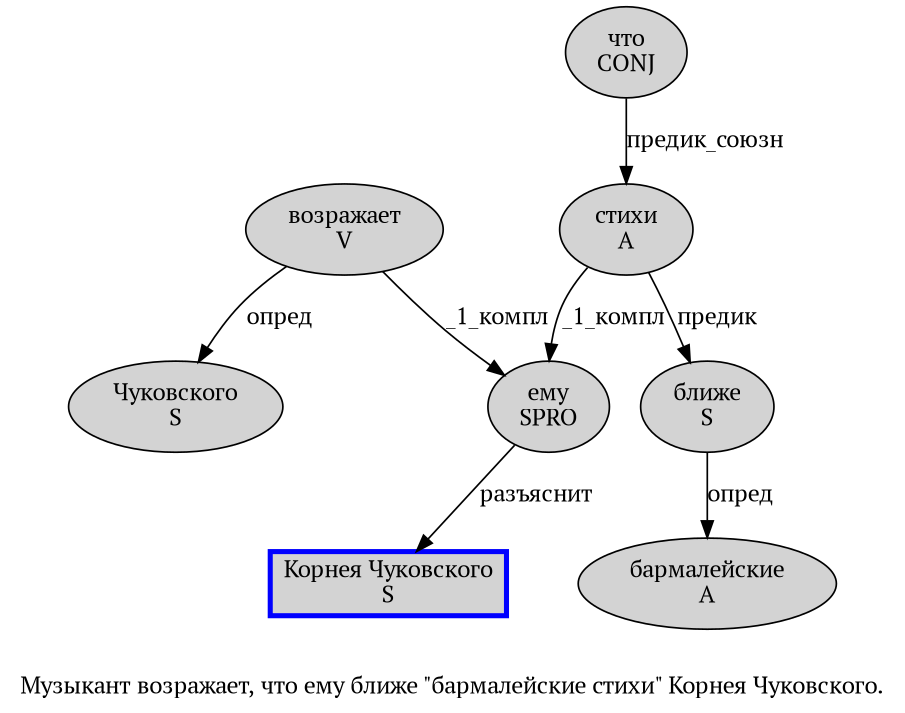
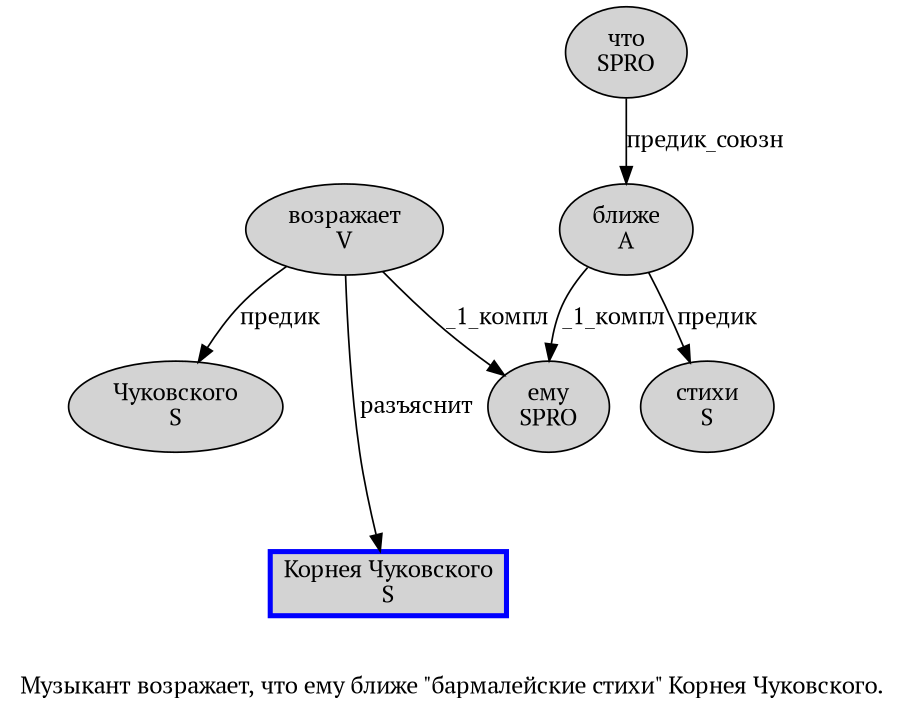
(626, 52) -> (626, 52)
(626, 230) -> (626, 230)
(280, 318) -> (280, 318)
(707, 407) -> (707, 407)
(471, 492) -> (354, 406)
(707, 584) -> none
